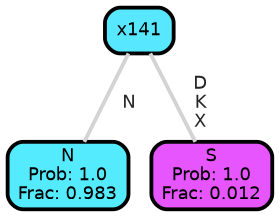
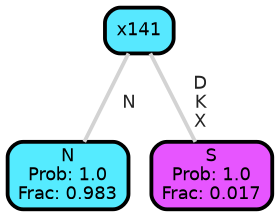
(212, 176) -> (212, 176)
